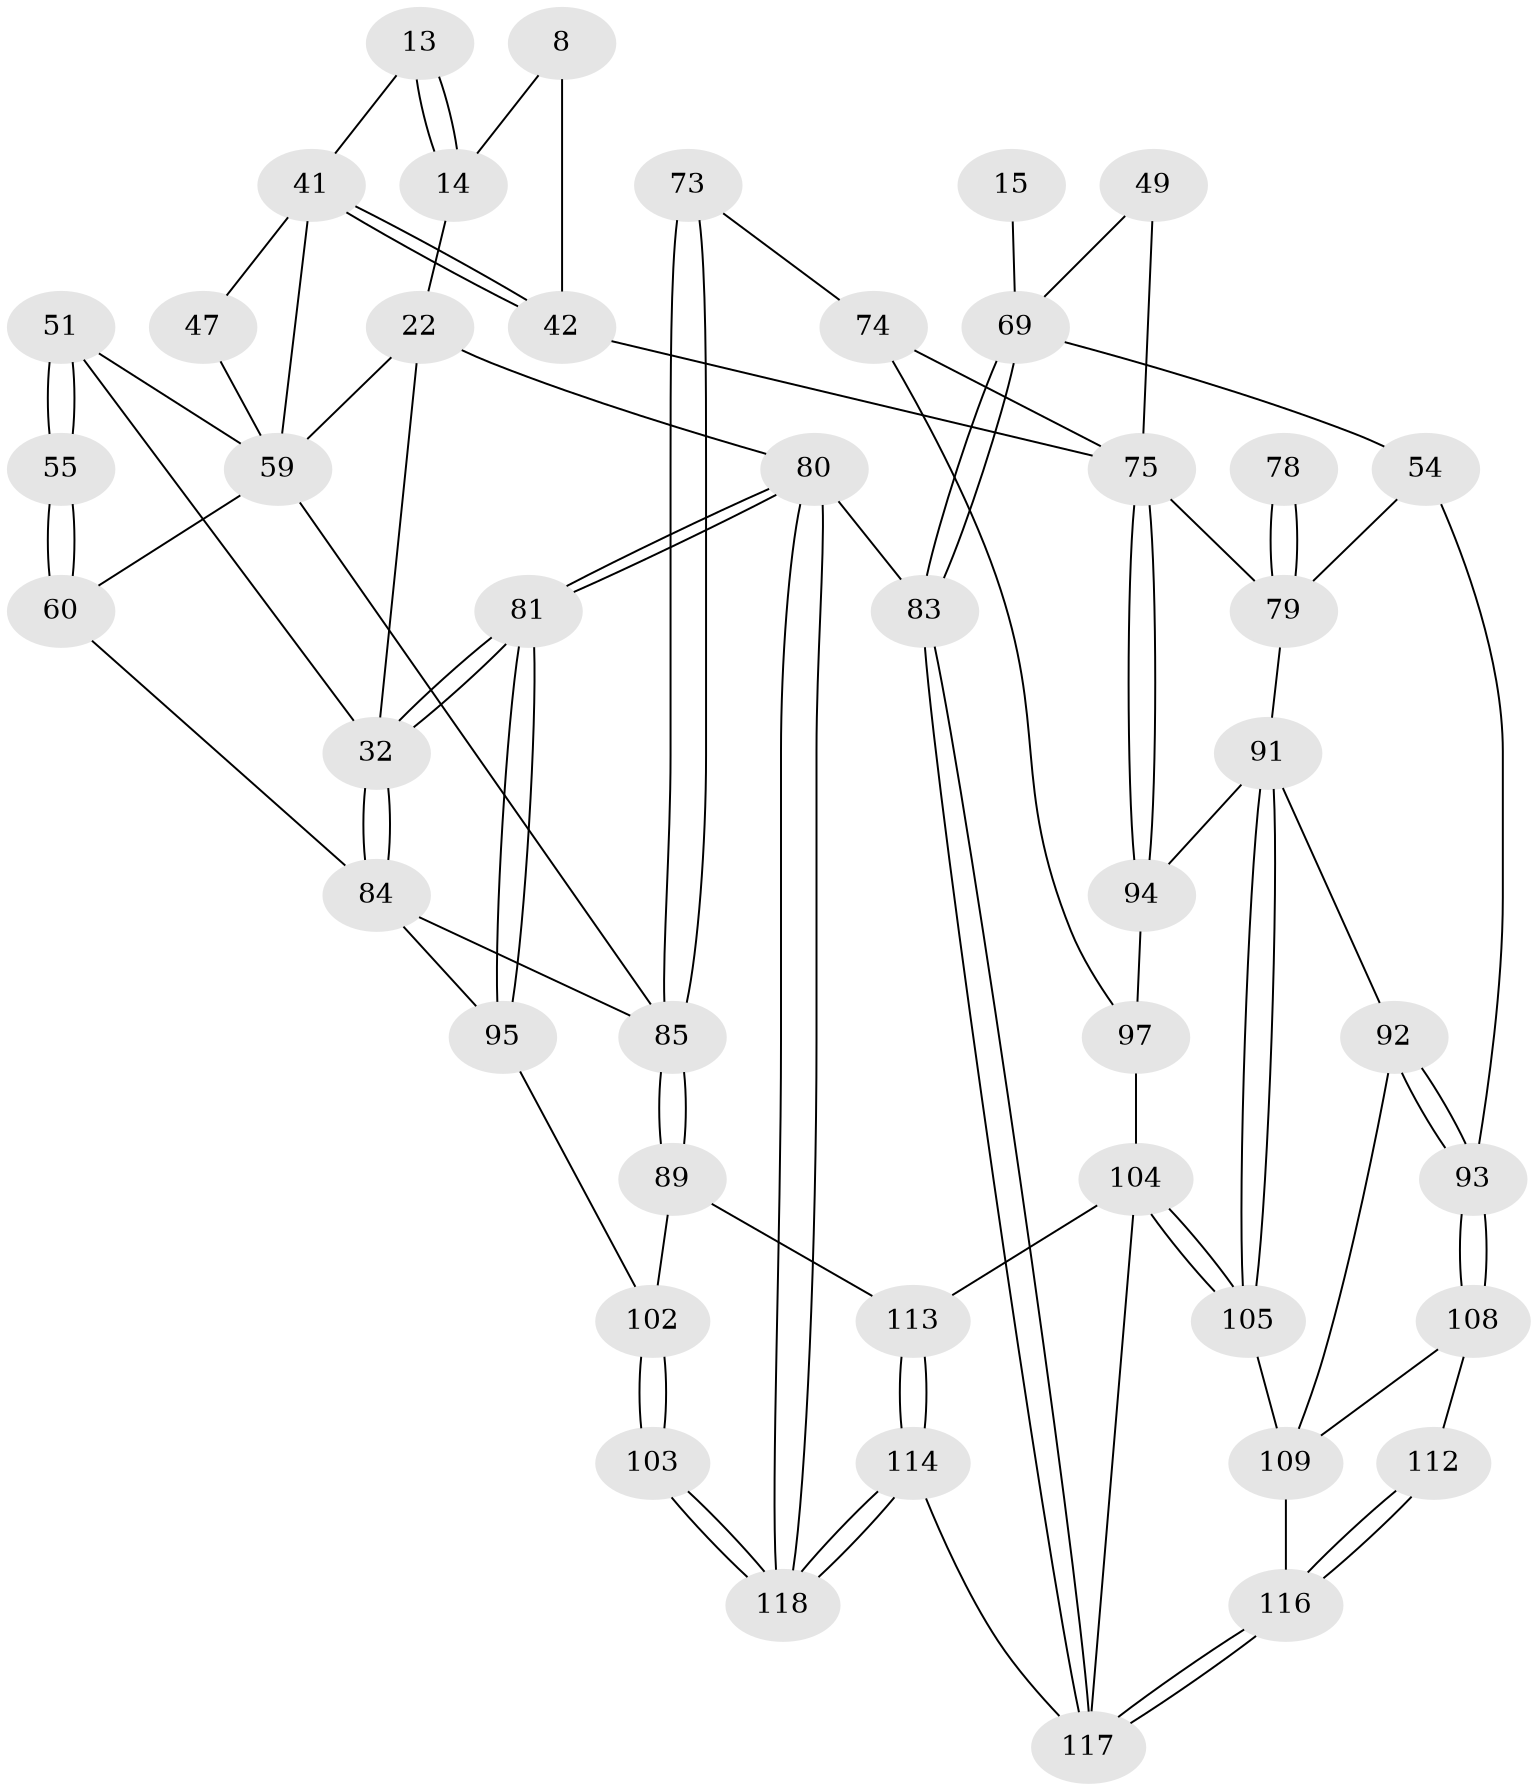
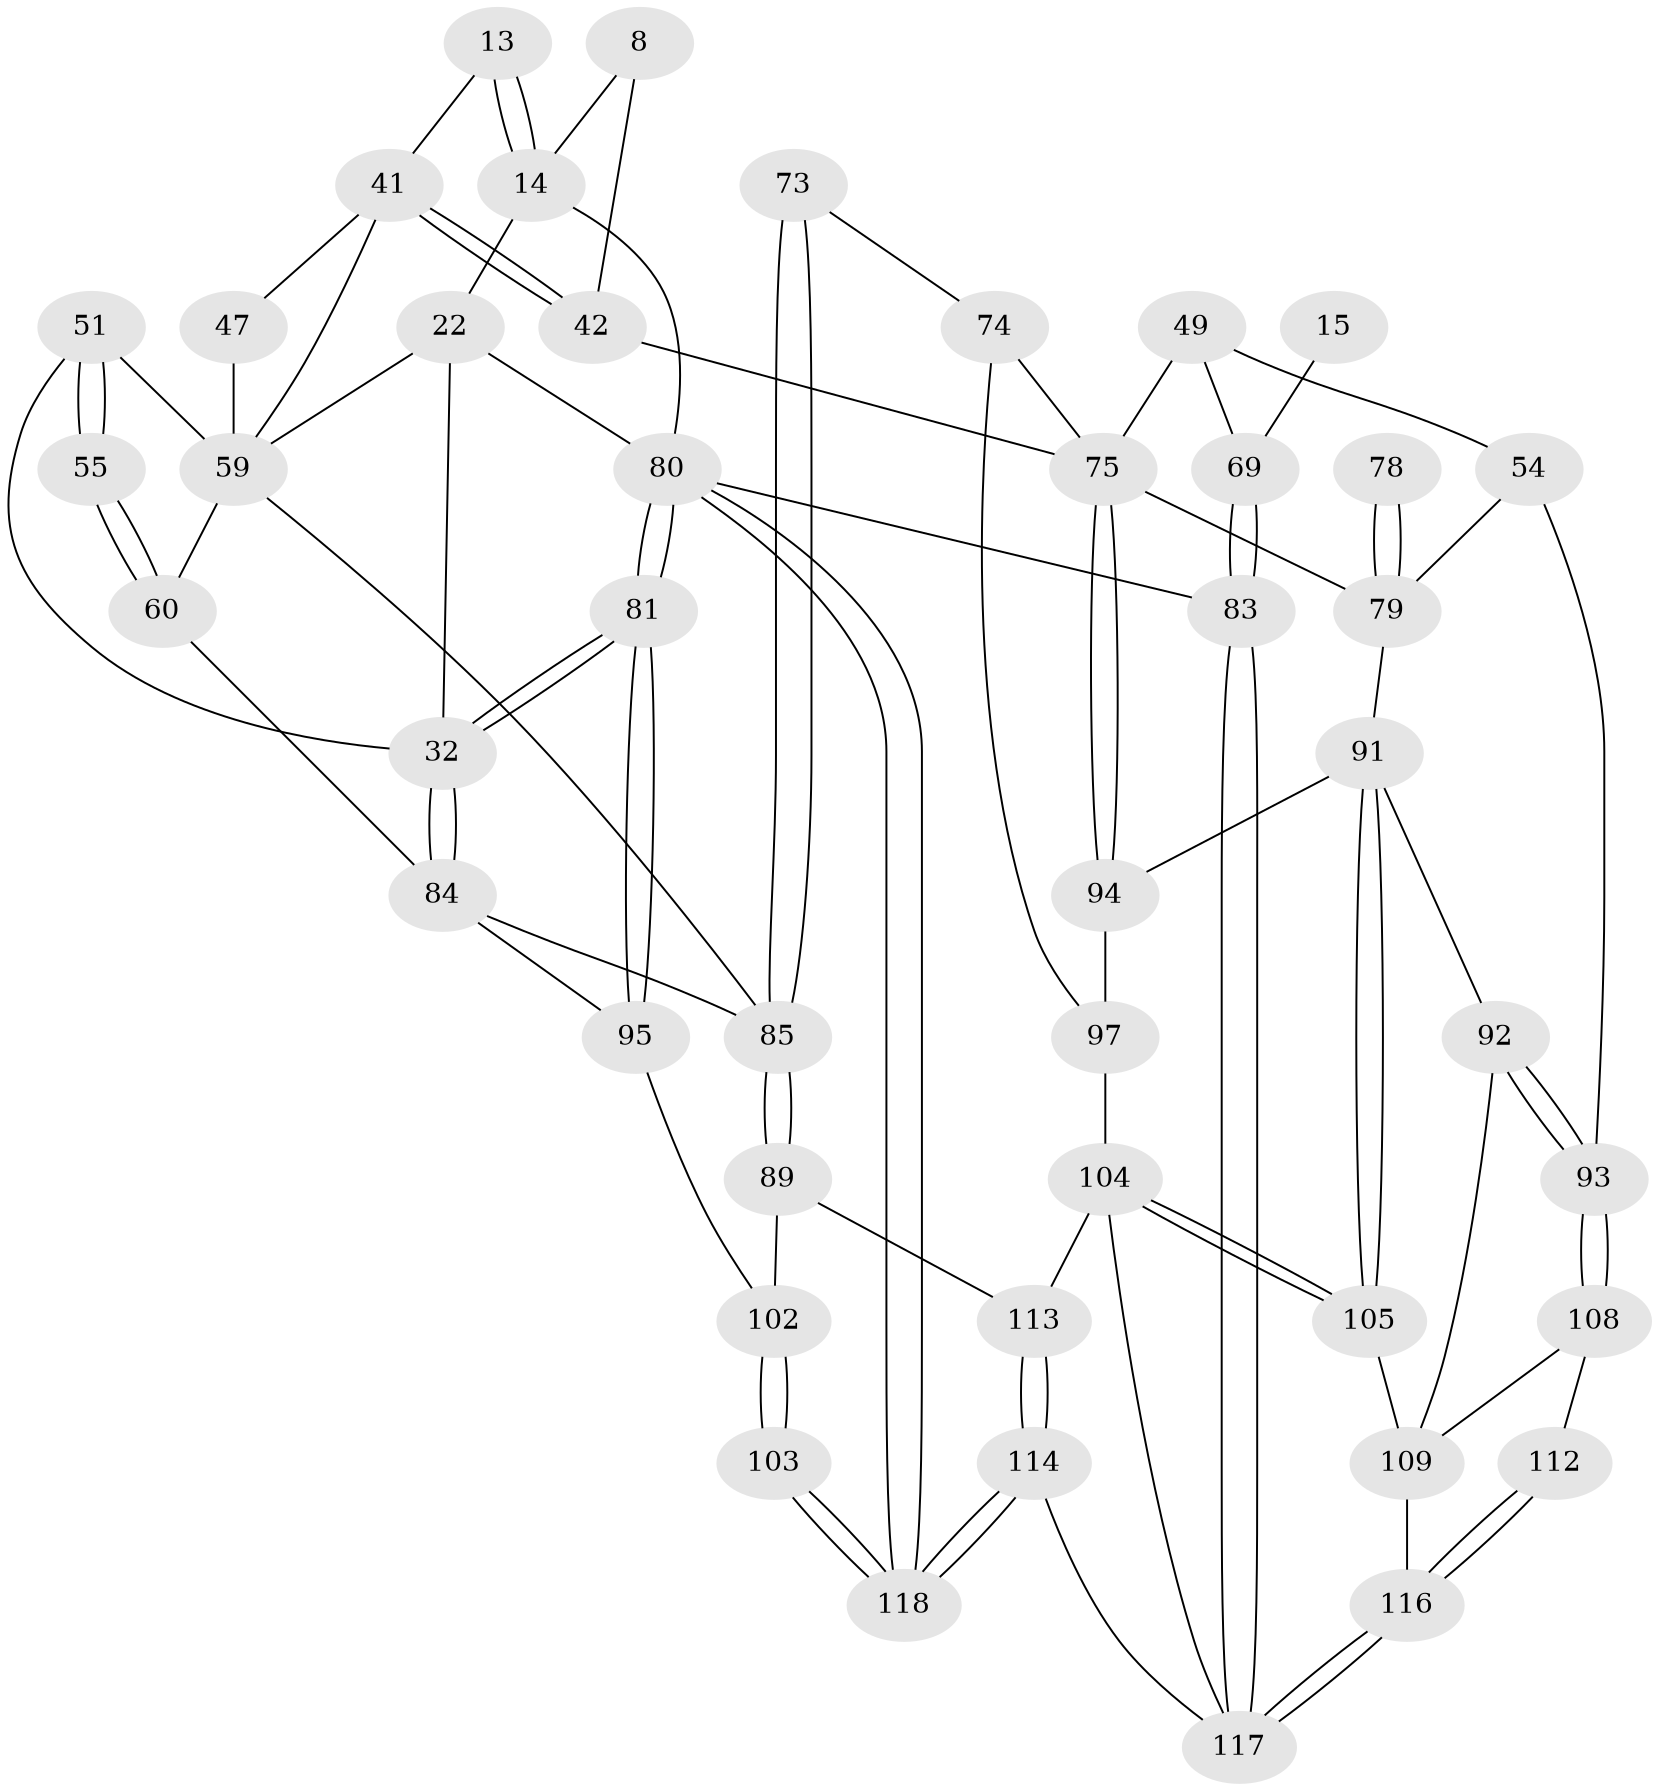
none -> (667, 301)
(1226, 389) -> (1361, 398)
